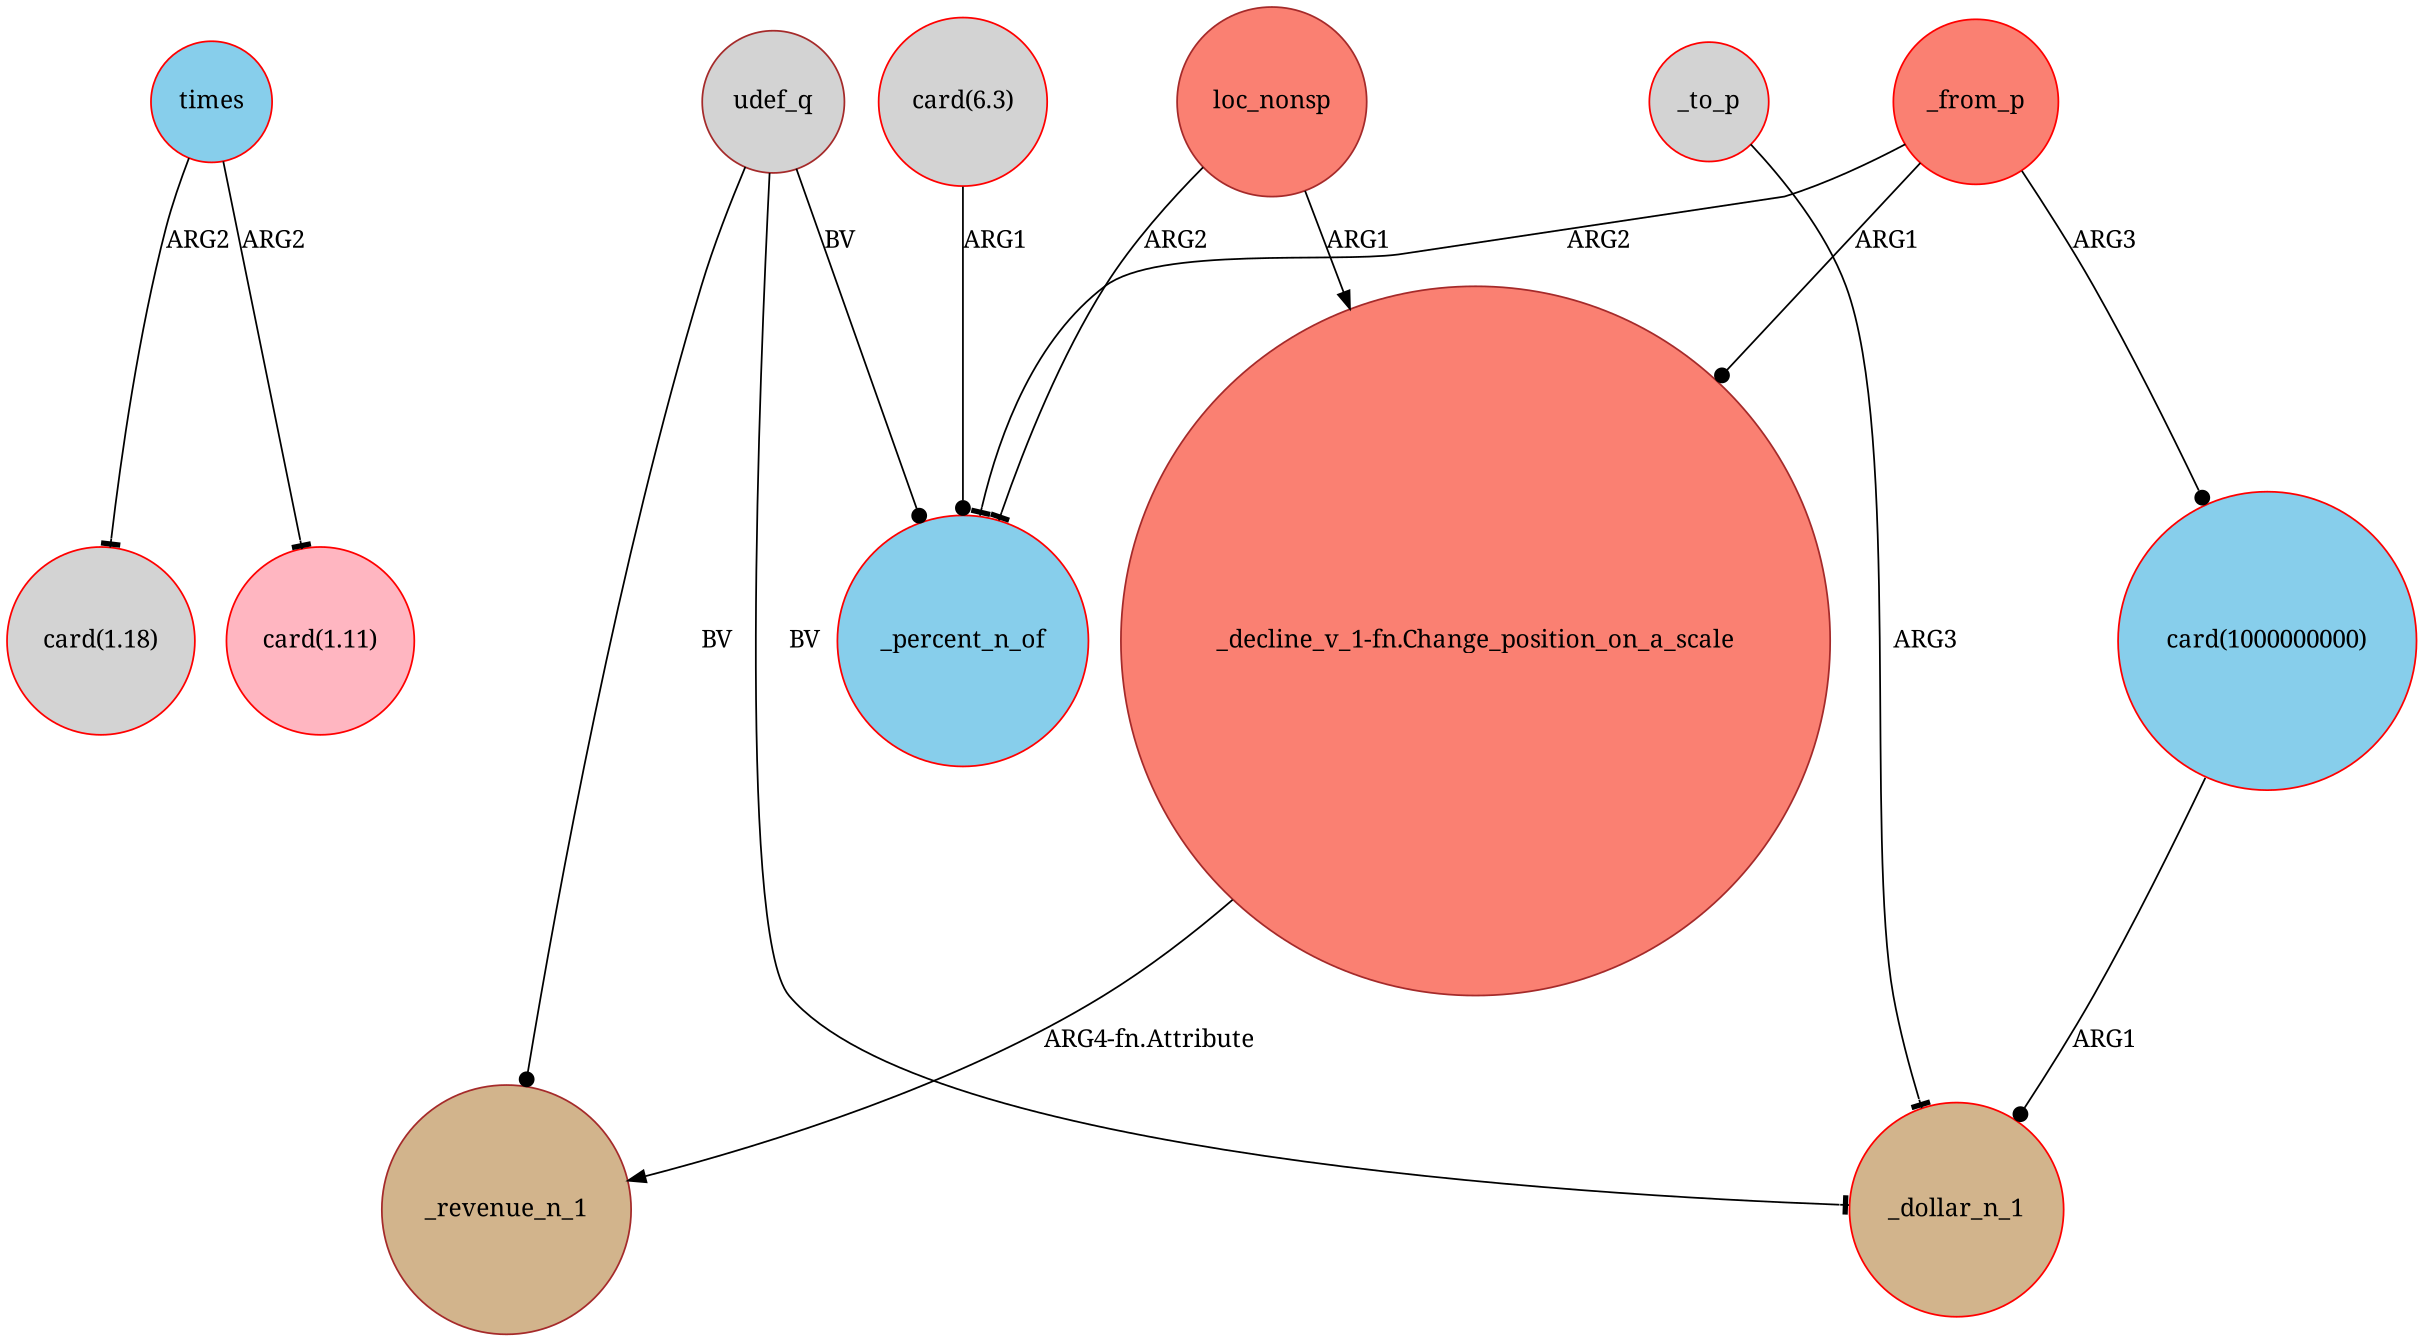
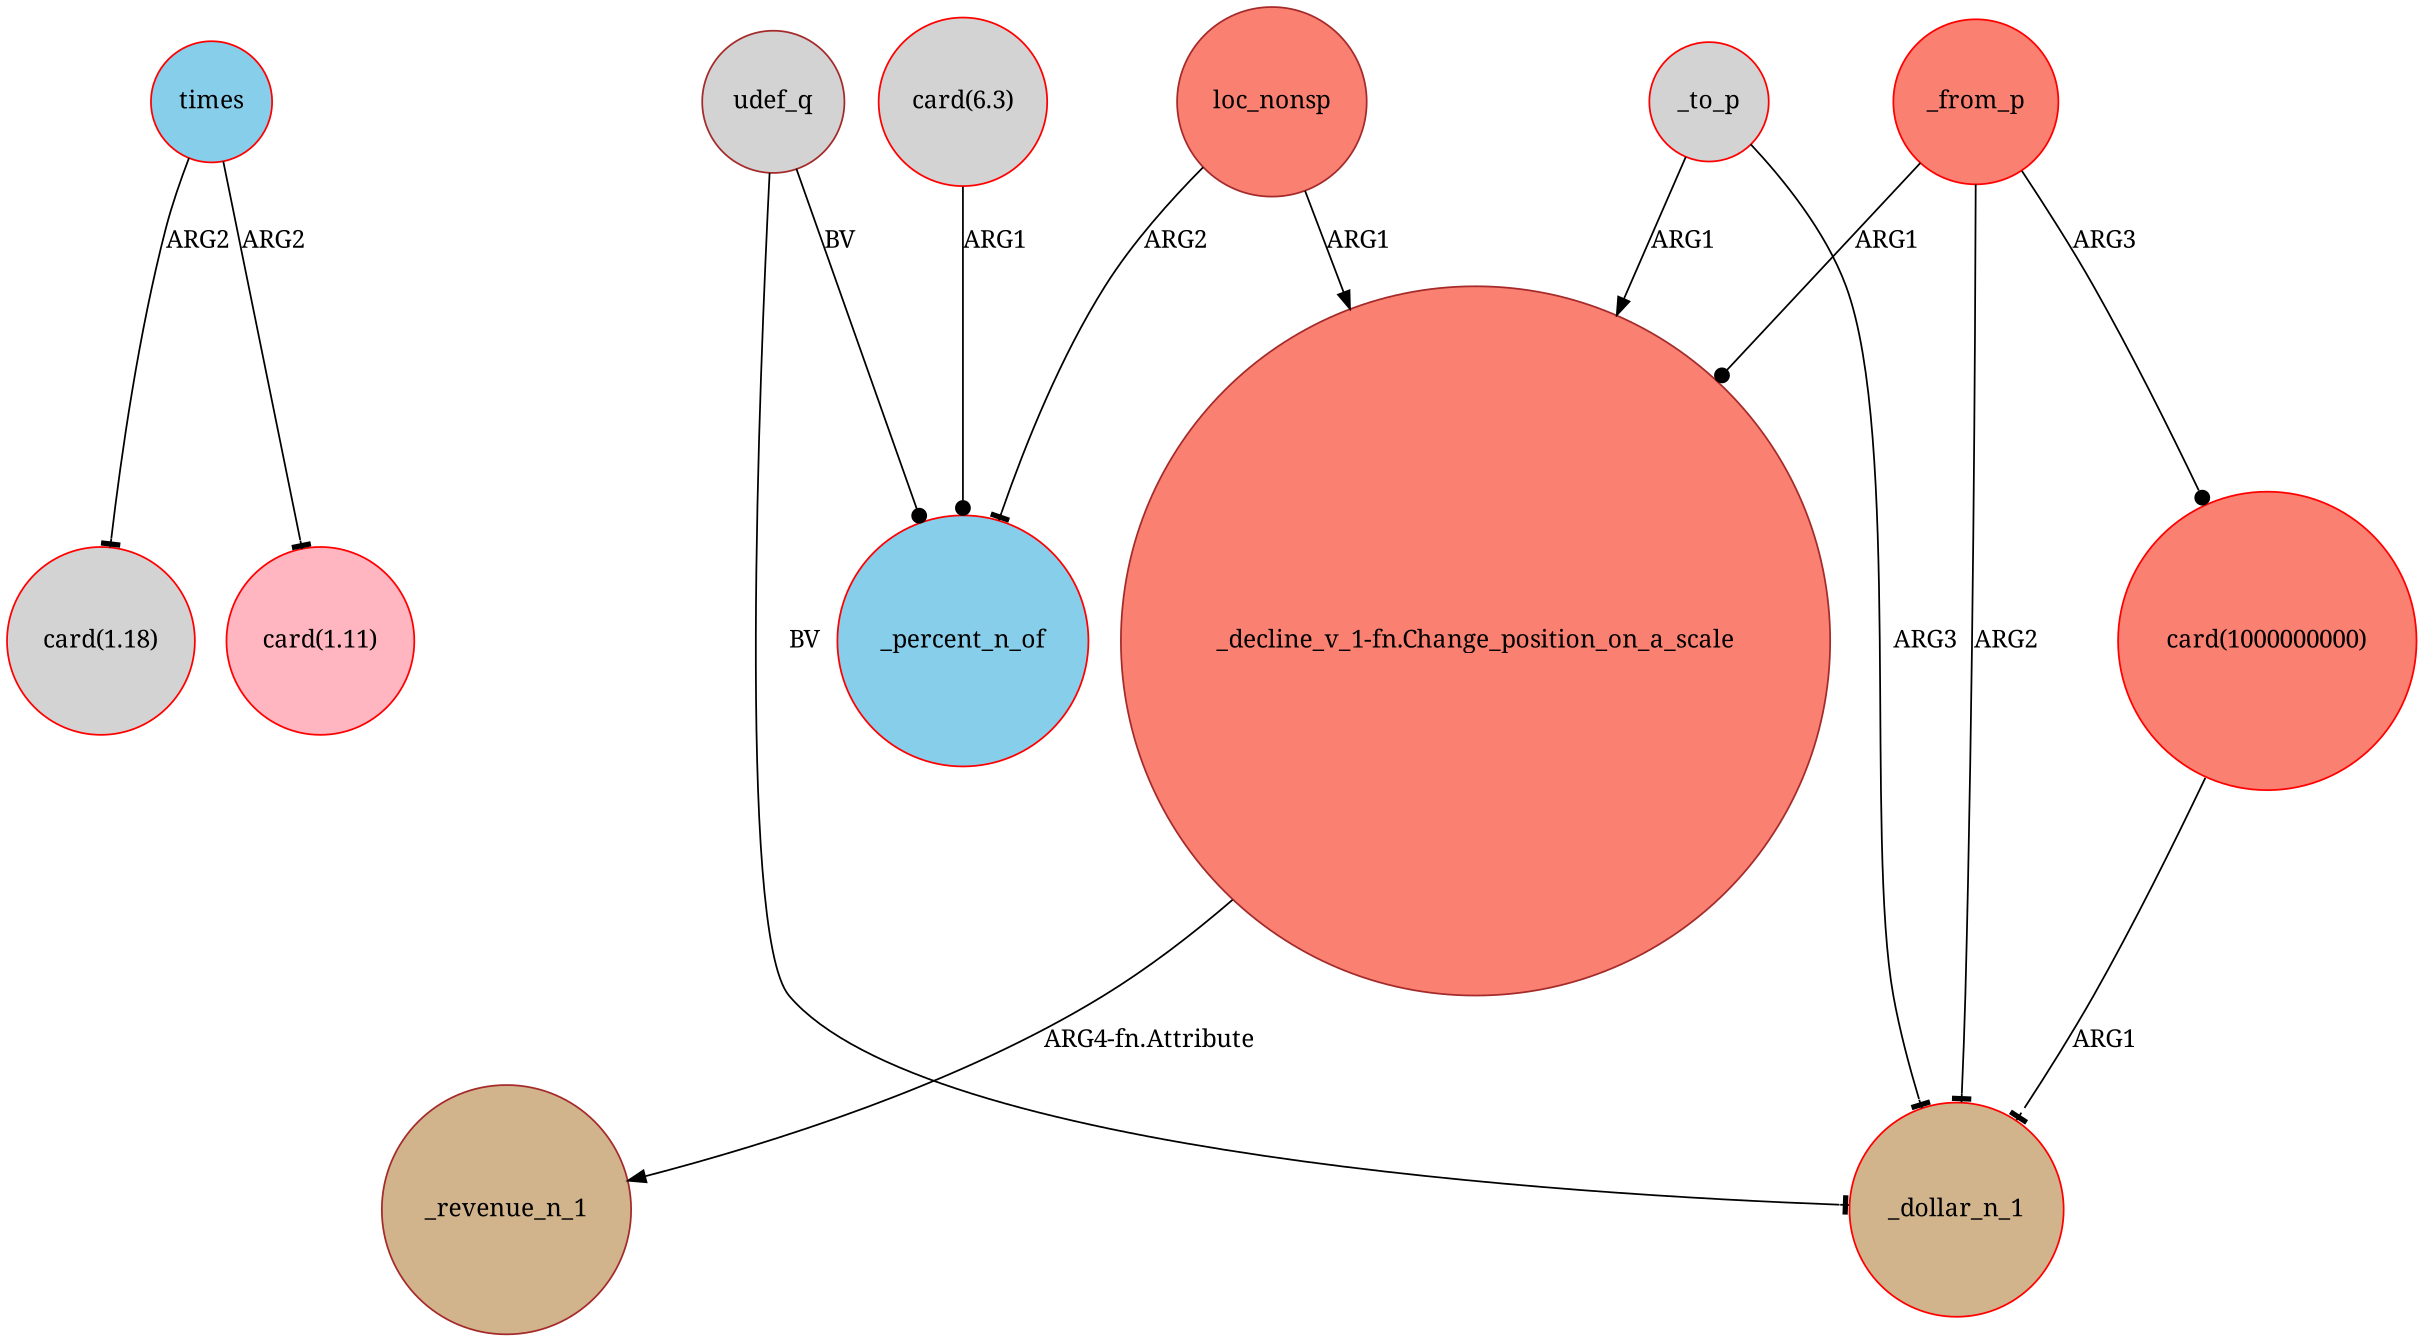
none -> (1655, 228)
(1382, 256) -> (1972, 639)
(617, 615) -> none
(2267, 641) -> (2267, 641)
(2121, 946) -> (2121, 946)
